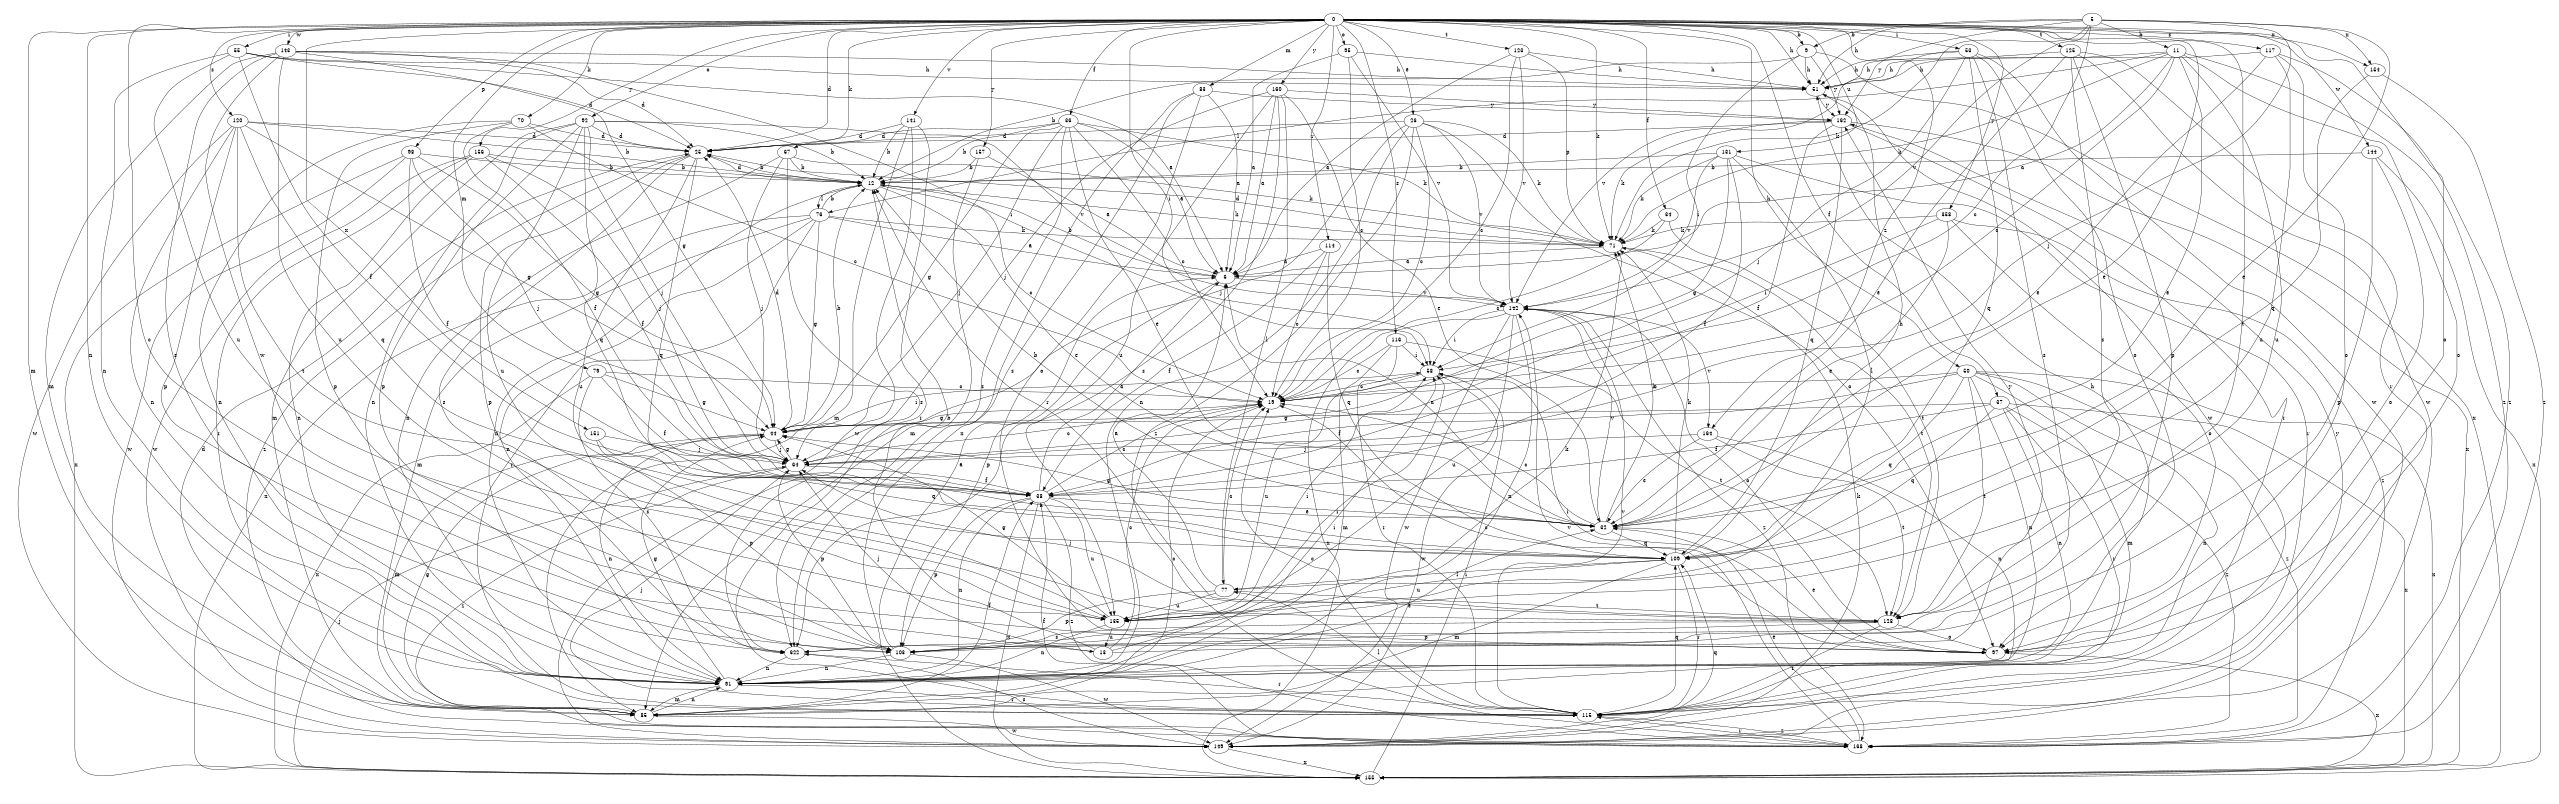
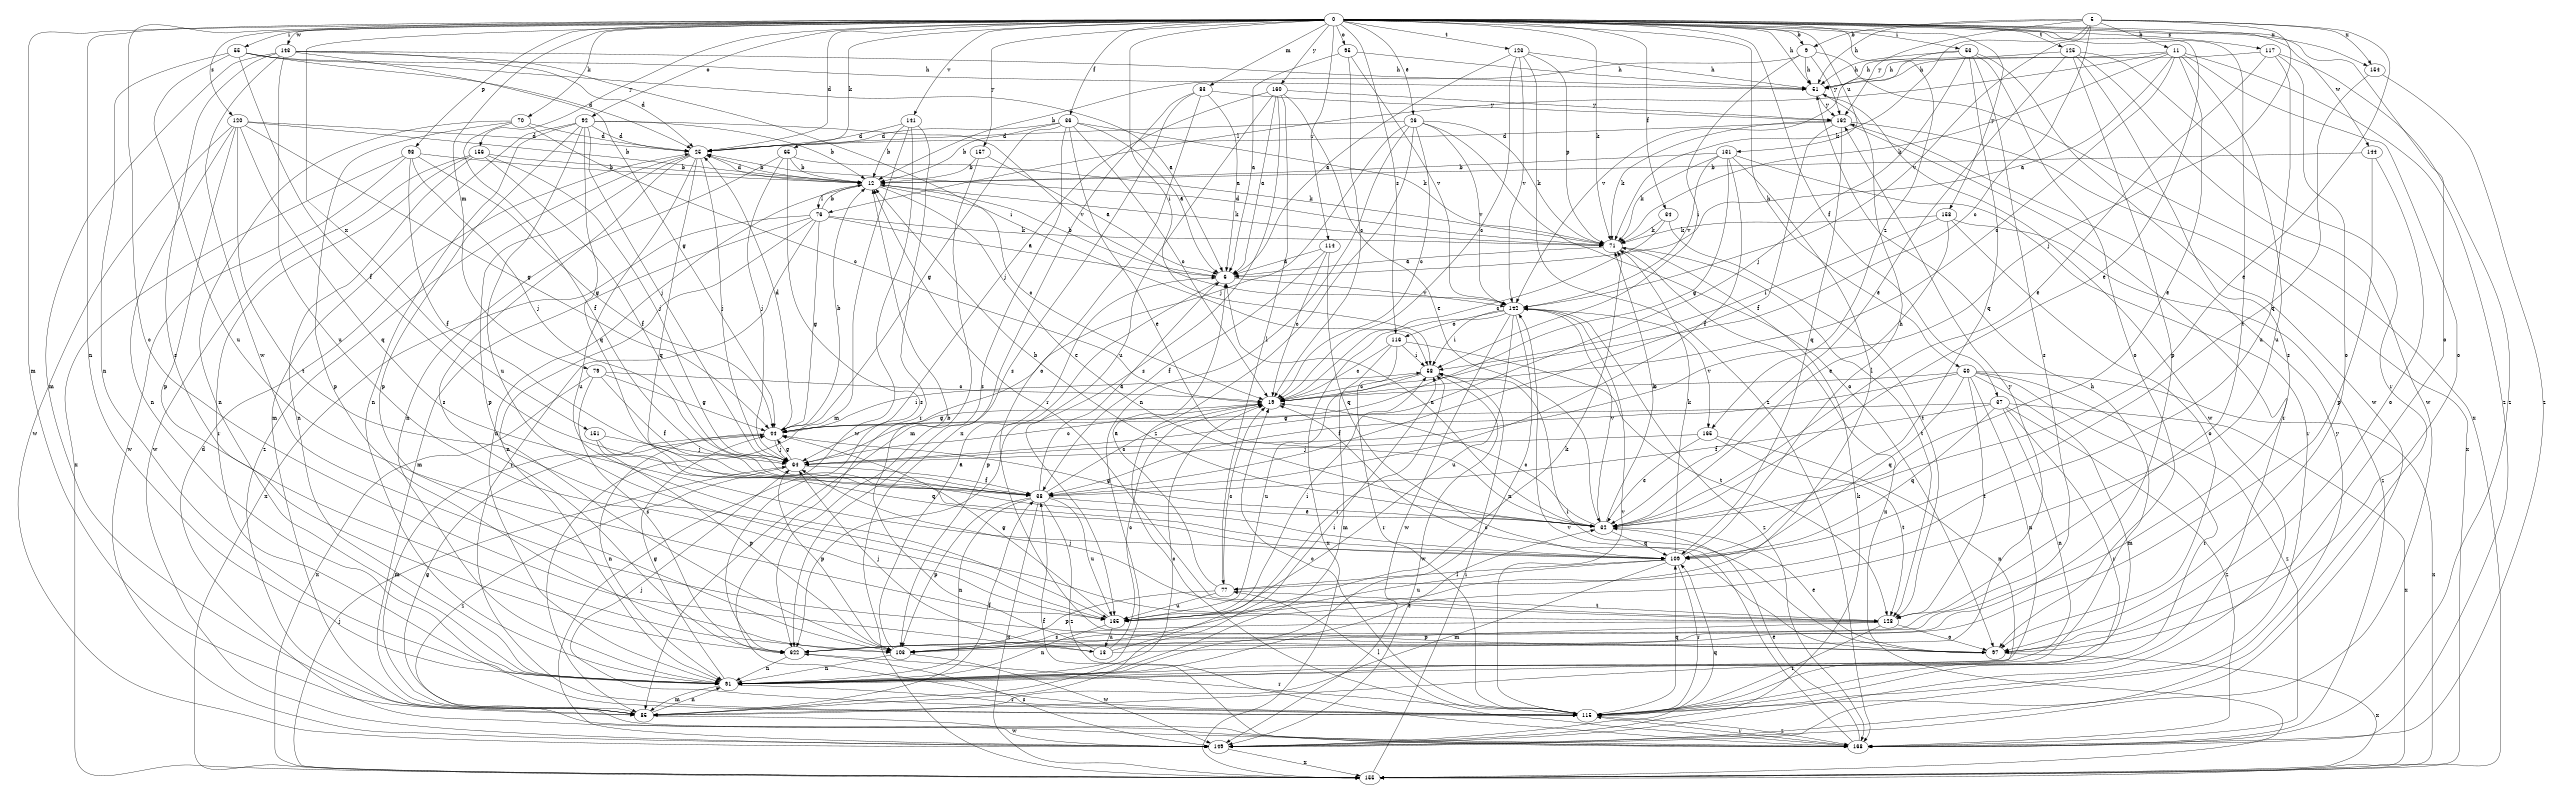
(787, 152) -> (787, 152)
(1946, 215) -> (1946, 215)
(950, 302) -> (722, 311)
none -> (1721, 361)
(2102, 362) -> (1990, 600)
(1708, 434) -> (1708, 434)
(1733, 470) -> (1451, 322)
(2205, 544) -> (2205, 544)
(2283, 774) -> (2260, 708)
